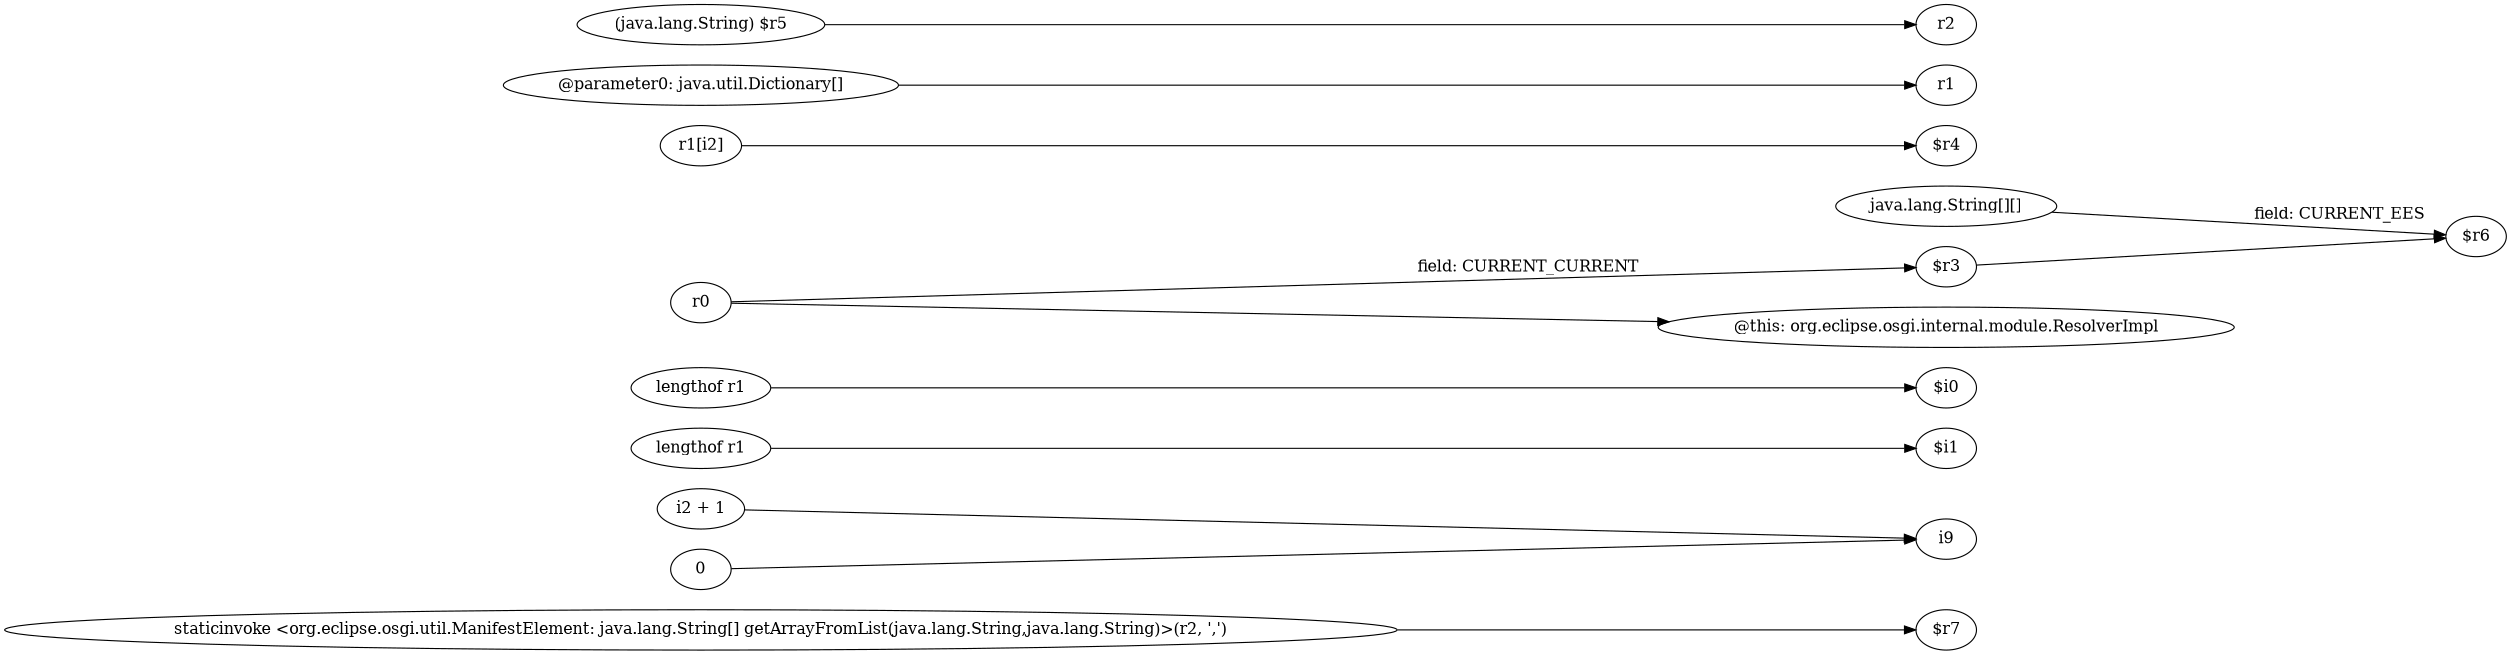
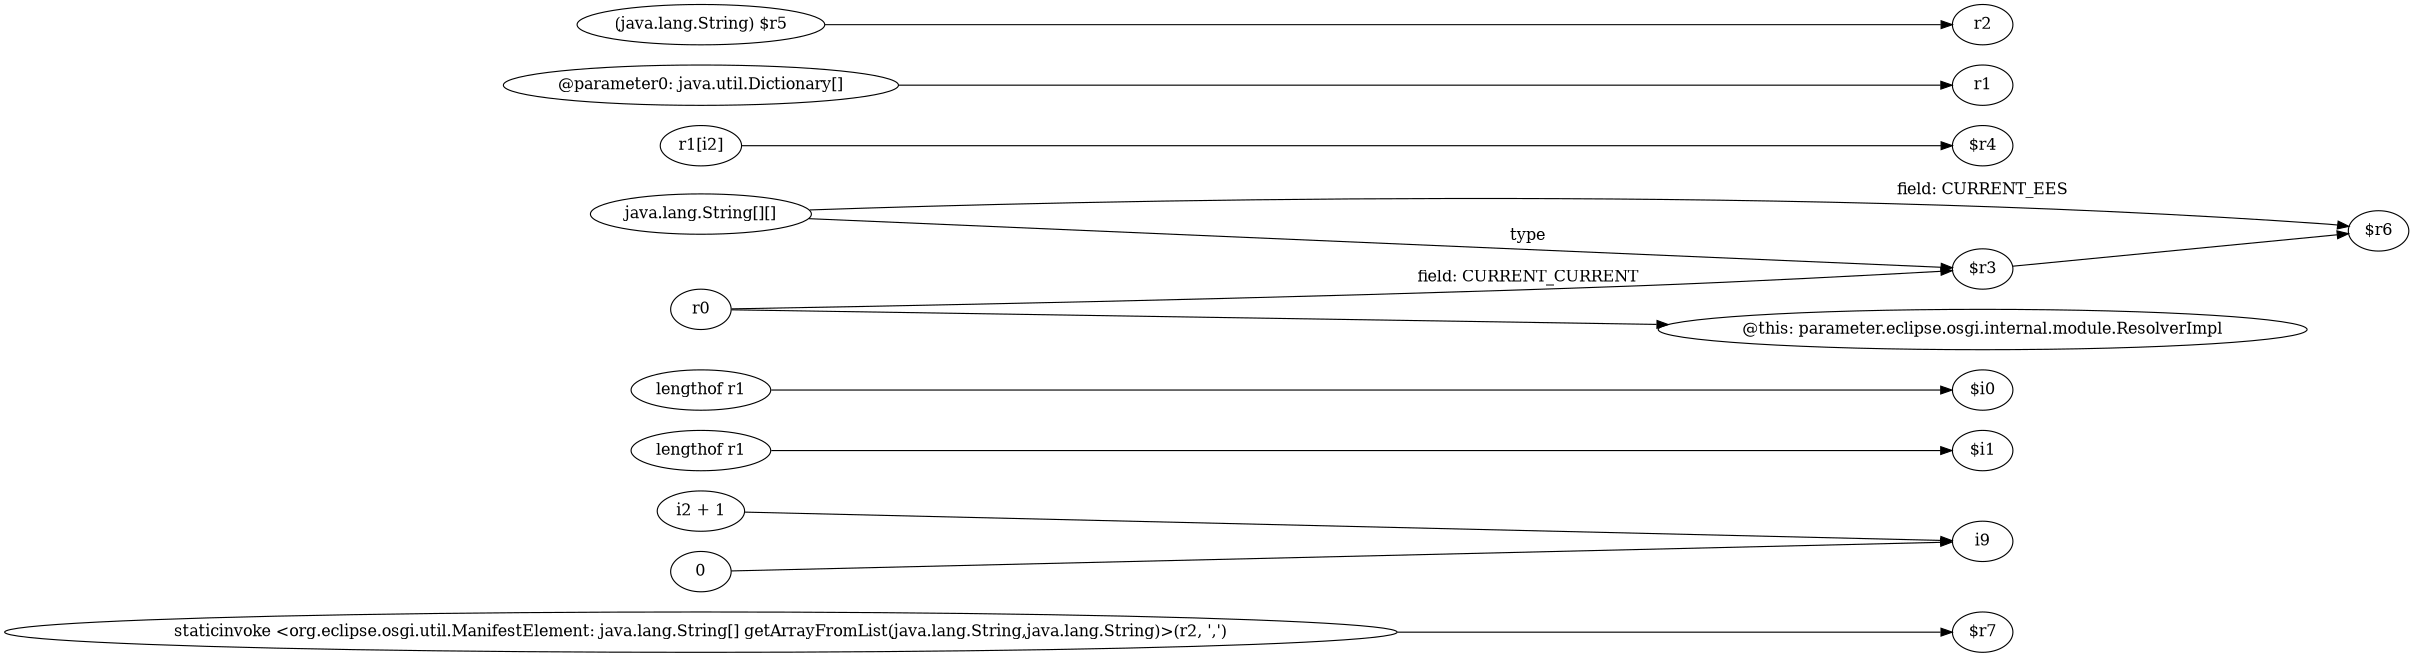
none -> (1375, 243)
(1946, 327) -> (1983, 330)
